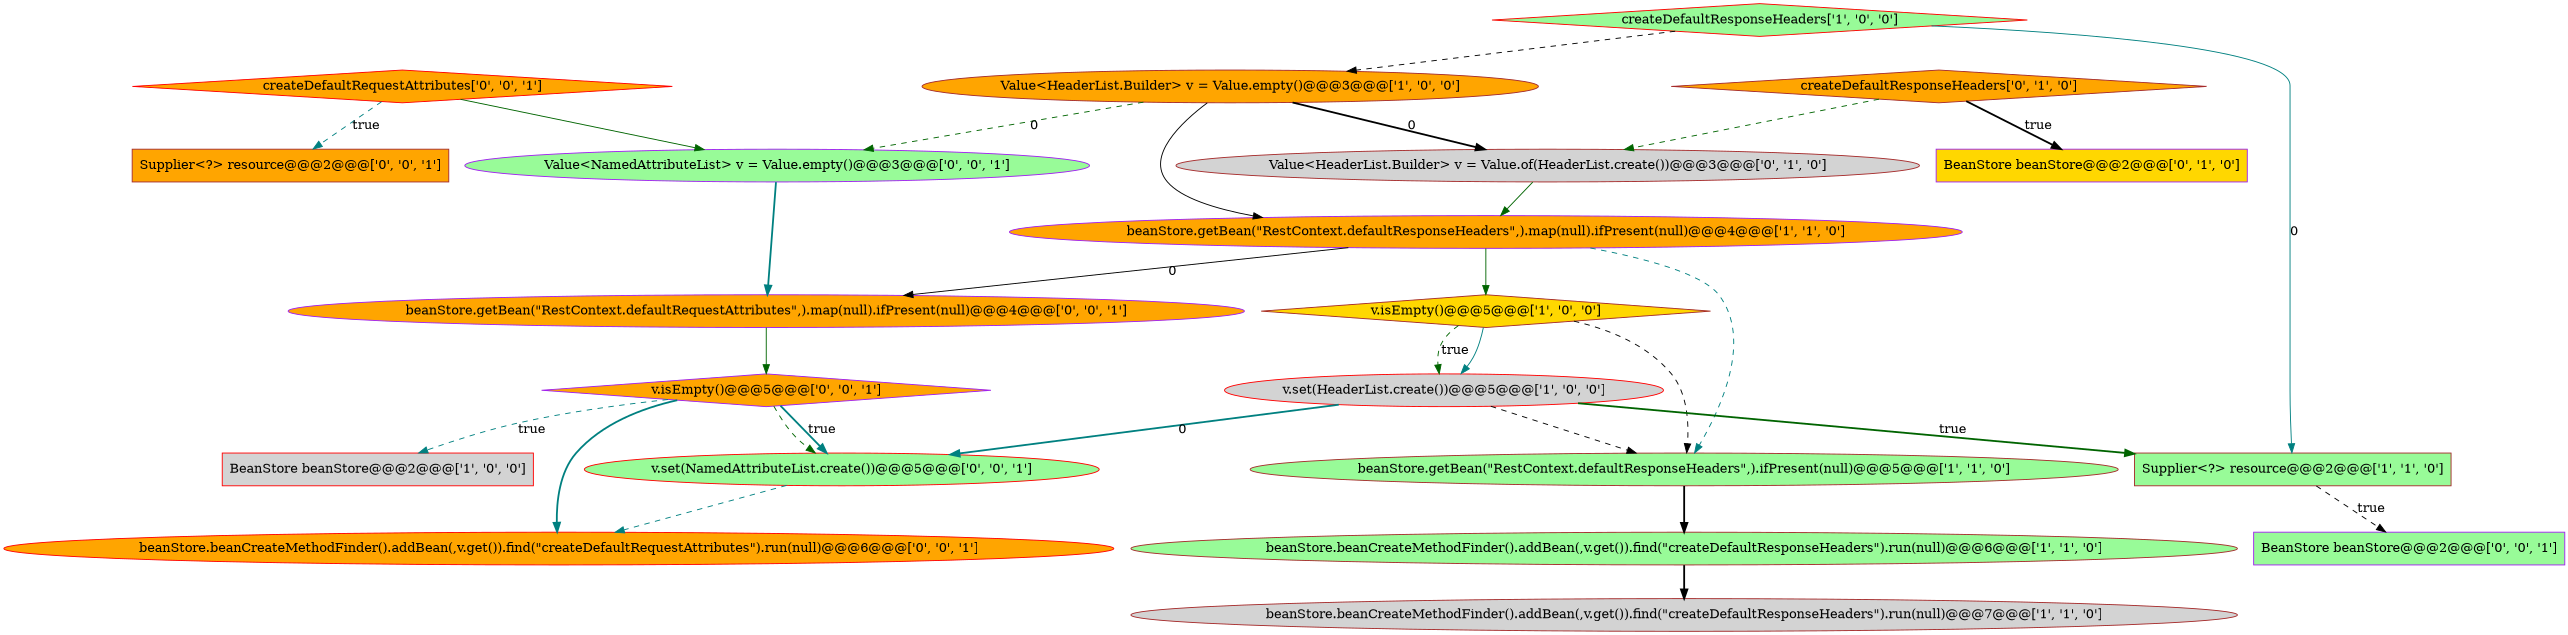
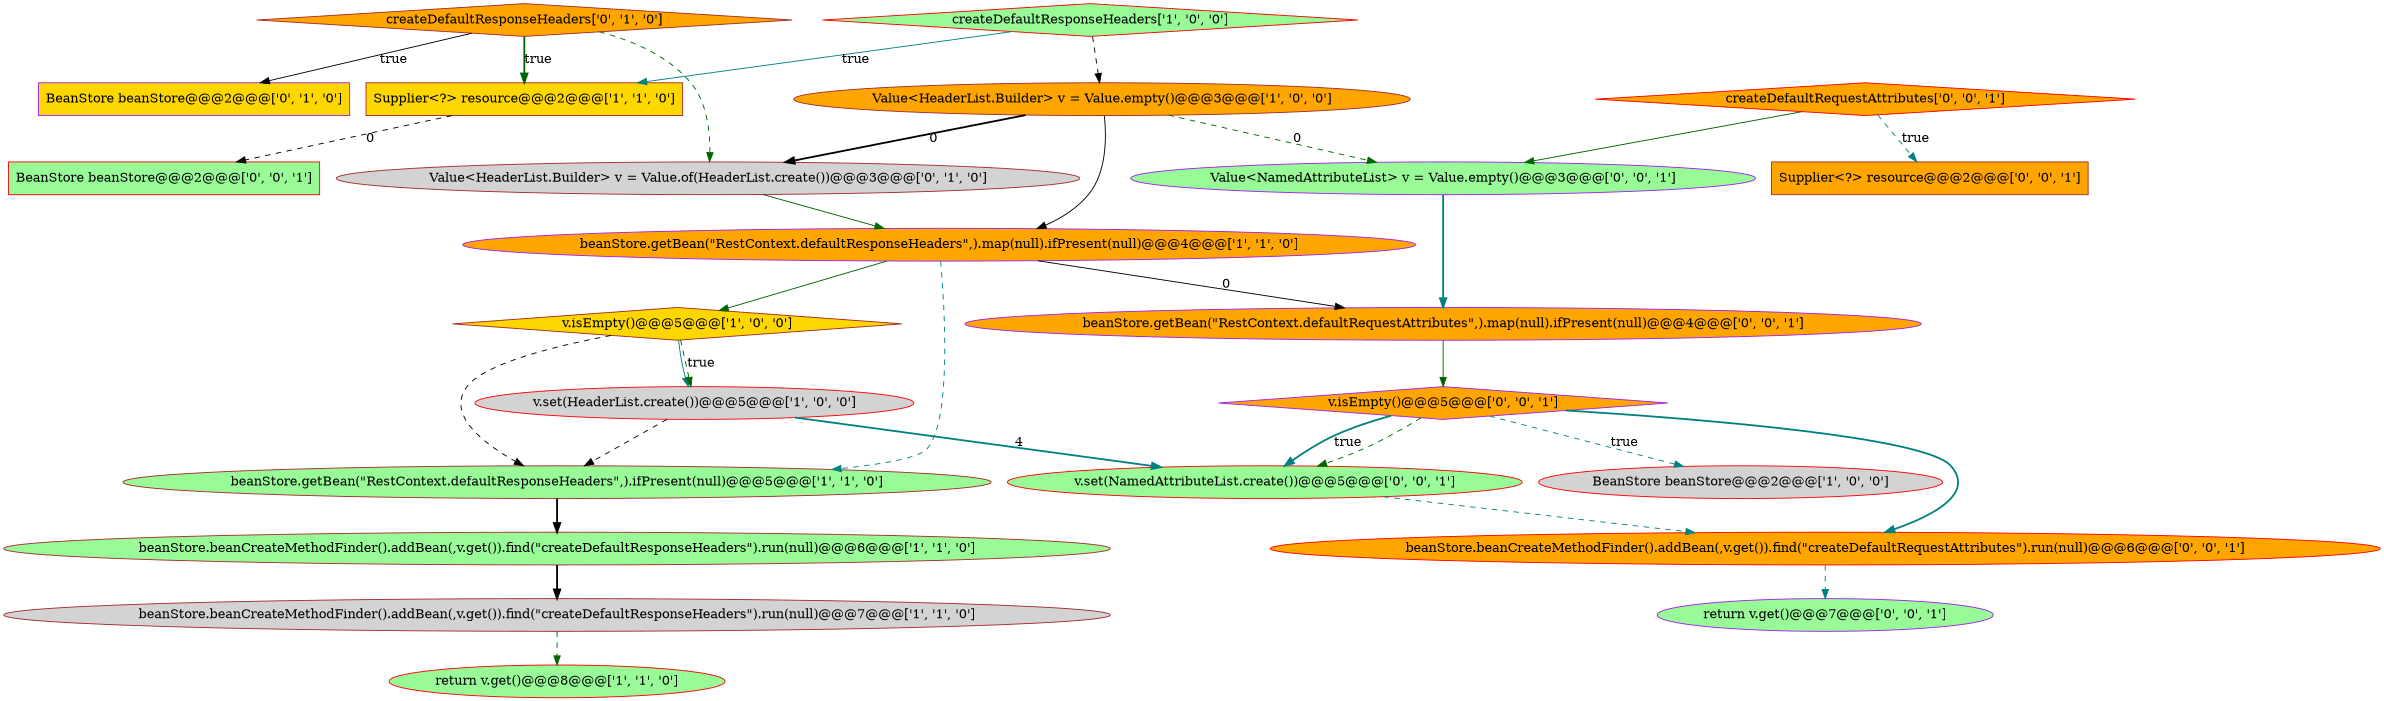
(2009, 123) -> (370, 57)
(2295, 232) -> (856, 60)
(1851, 428) -> (524, 55)
(1183, 430) -> (1019, 443)
(378, 469) -> (1741, 482)
(2293, 469) -> (524, 99)
(2371, 509) -> (371, 139)
(2409, 549) -> (164, 178)
none -> (1825, 615)
none -> (557, 681)
